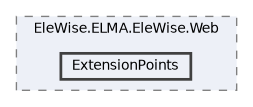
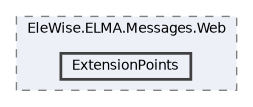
(127, 29) -> (127, 29)
